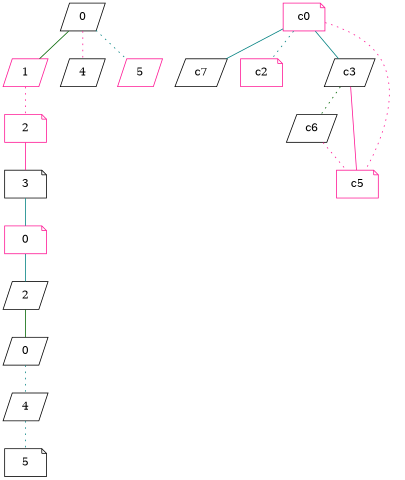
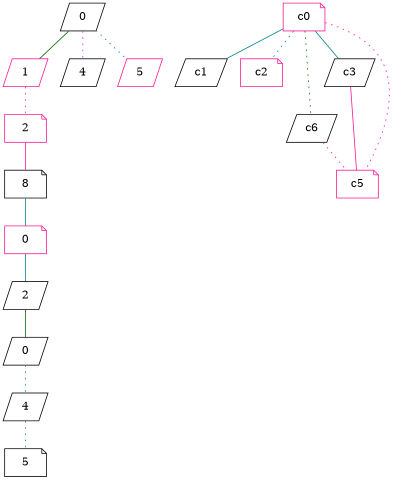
(201, 73) -> (201, 73)
(331, 101) -> (308, 73)
(26, 184) -> (26, 184)
